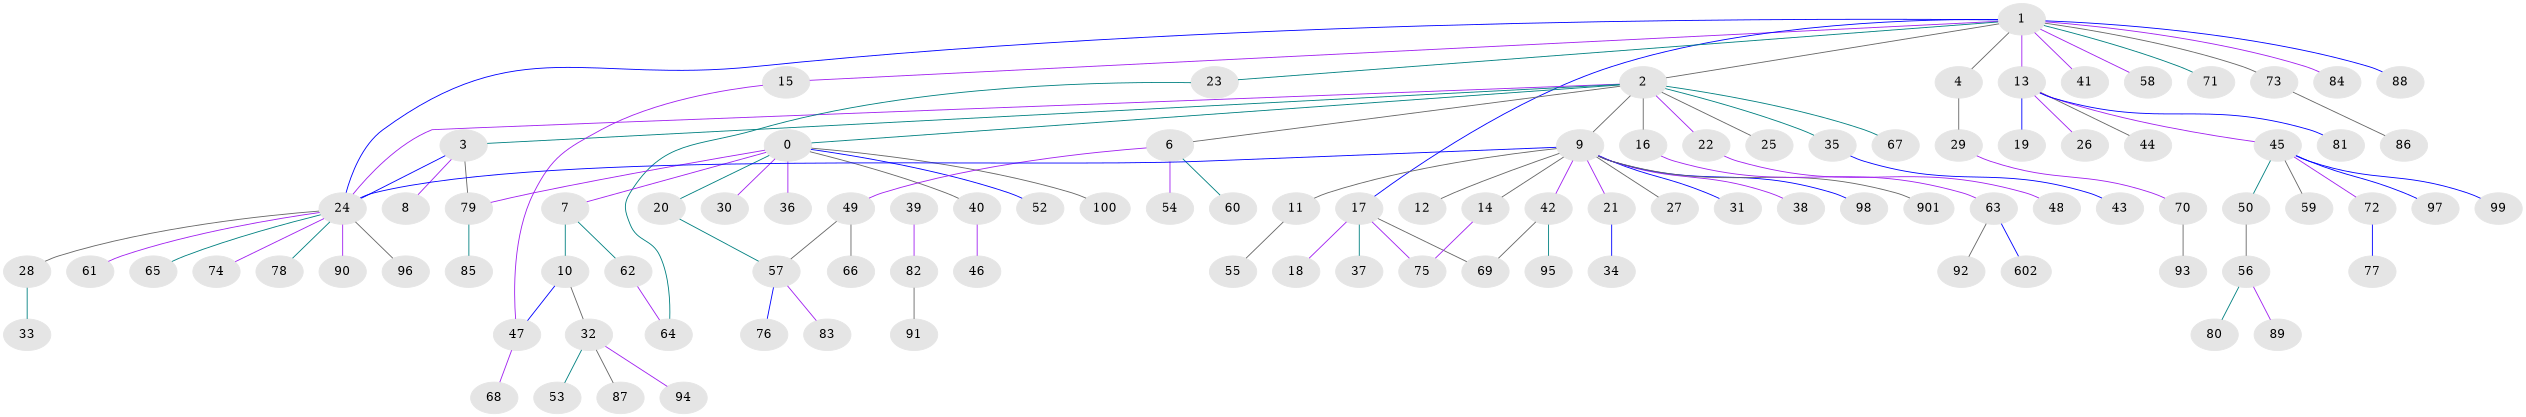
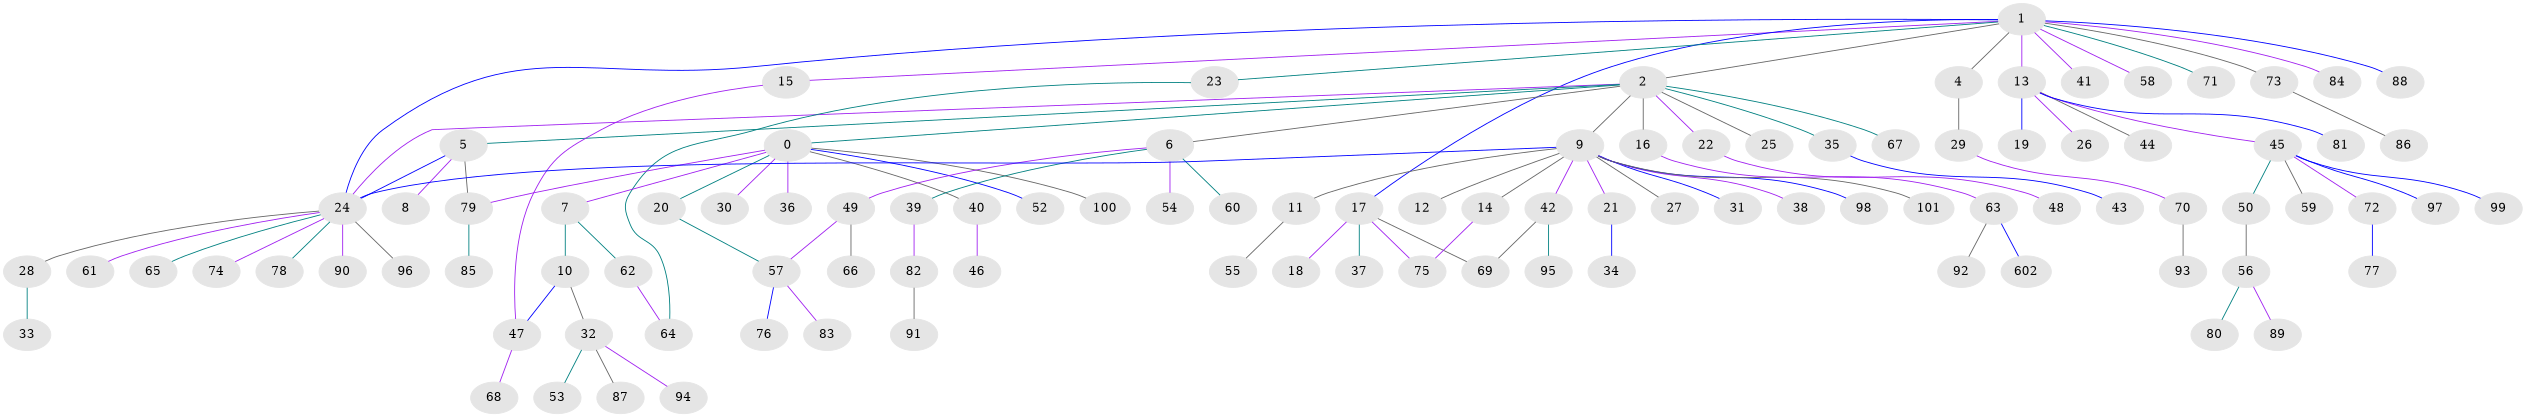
(464, 145) -> (464, 145)
none -> (1038, 168)
(1929, 209) -> (1929, 209)
(814, 240) -> (814, 240)
